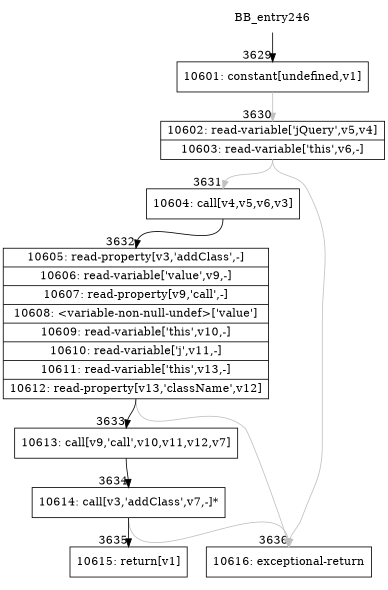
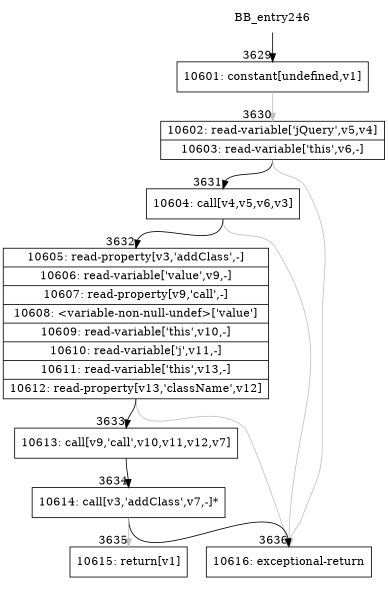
(252, 174) -> (252, 174)
none -> (311, 358)
(129, 533) -> (129, 533)
(205, 533) -> (205, 533)
